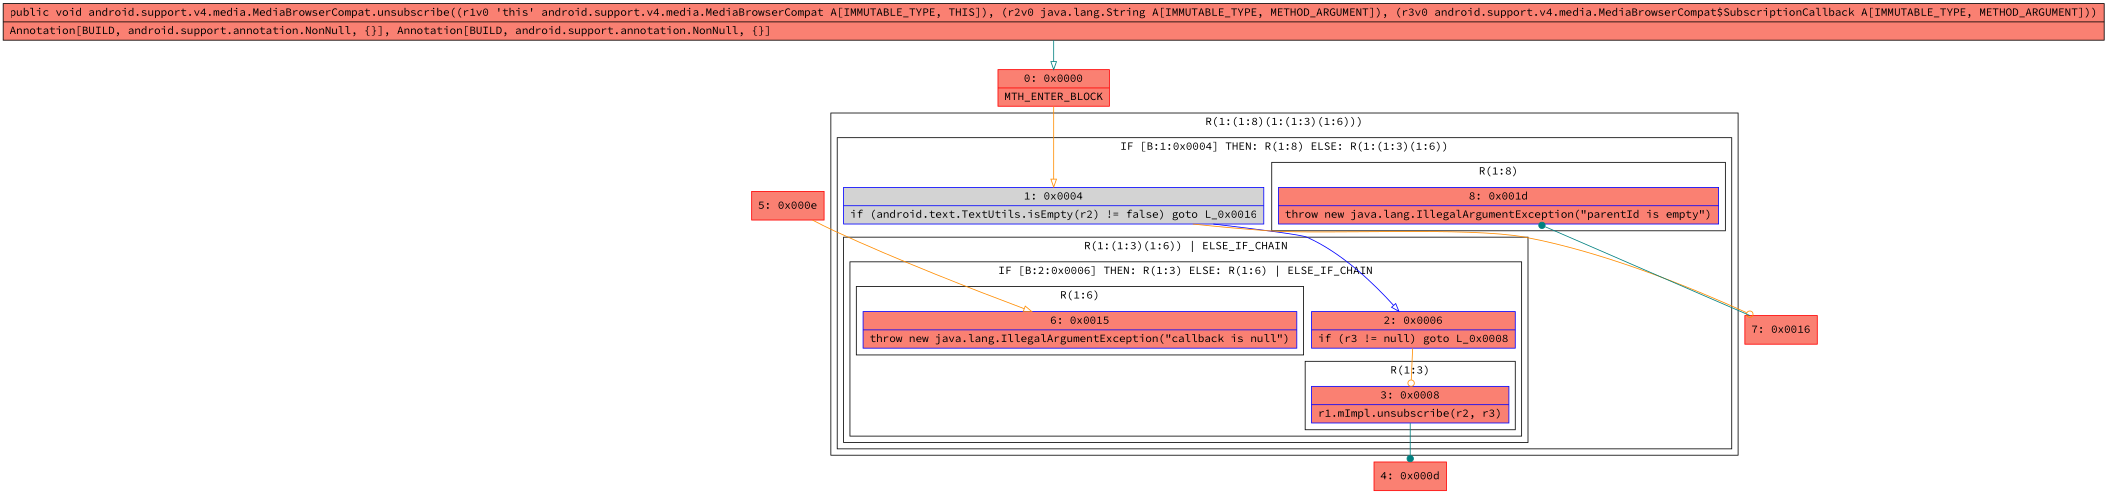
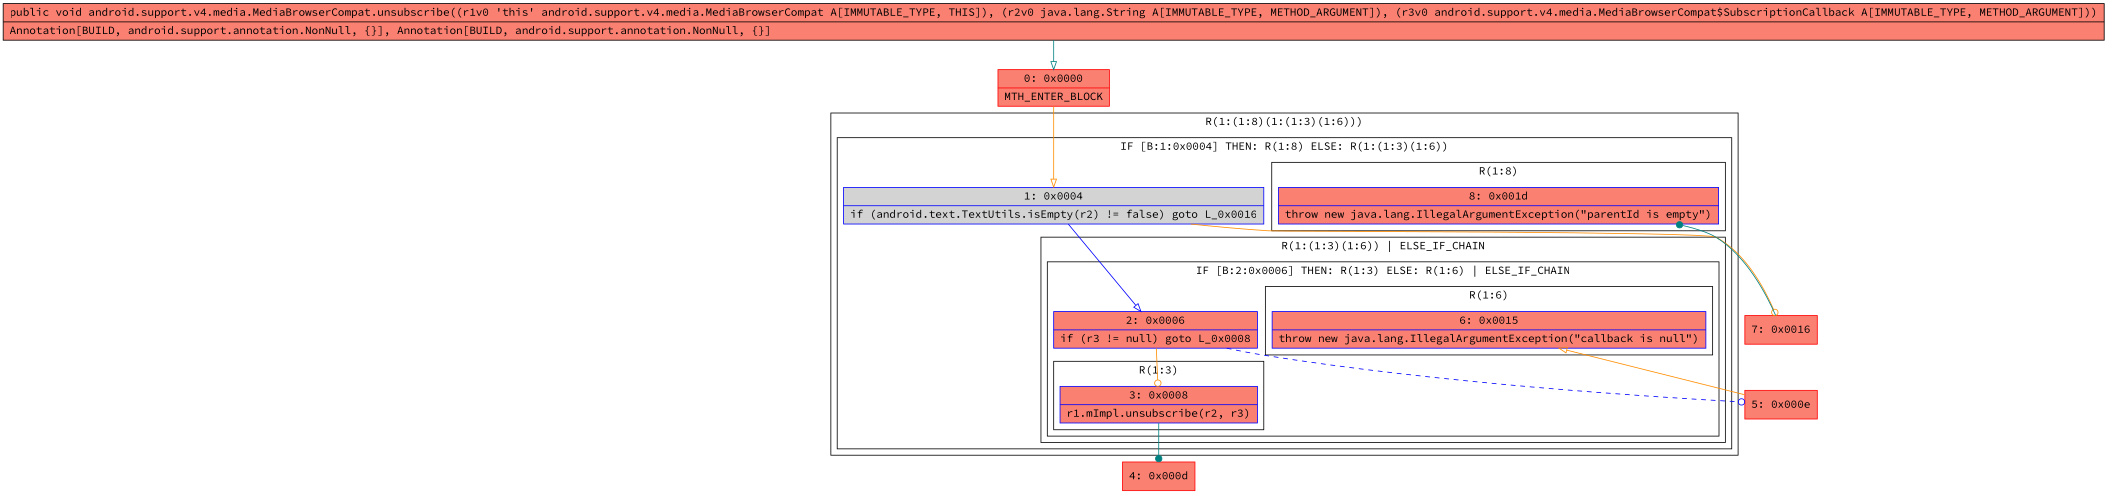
none -> (1482, 382)
